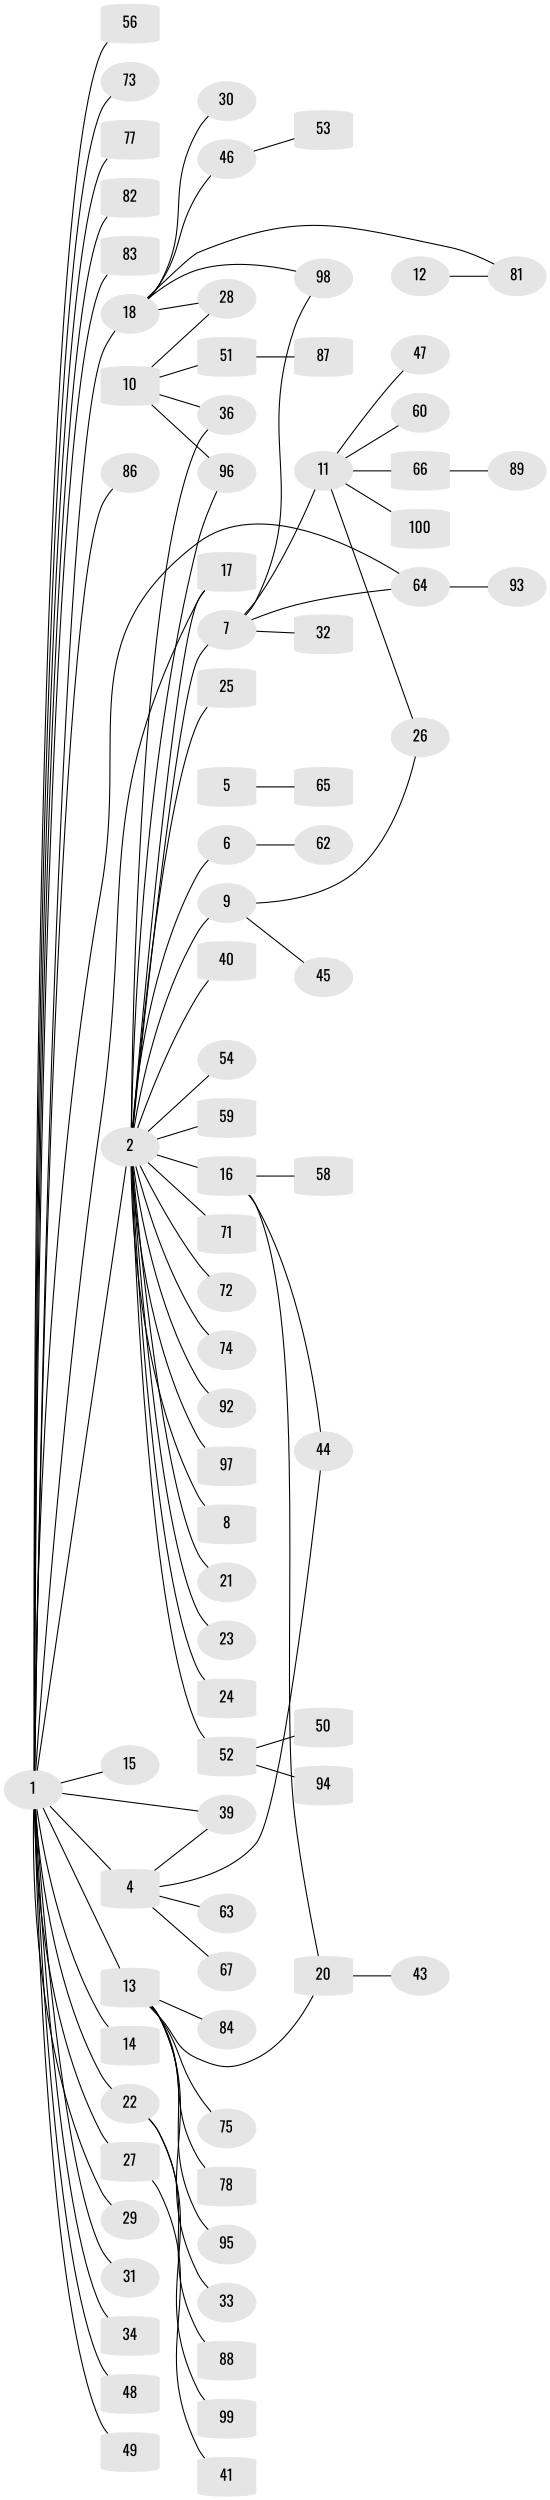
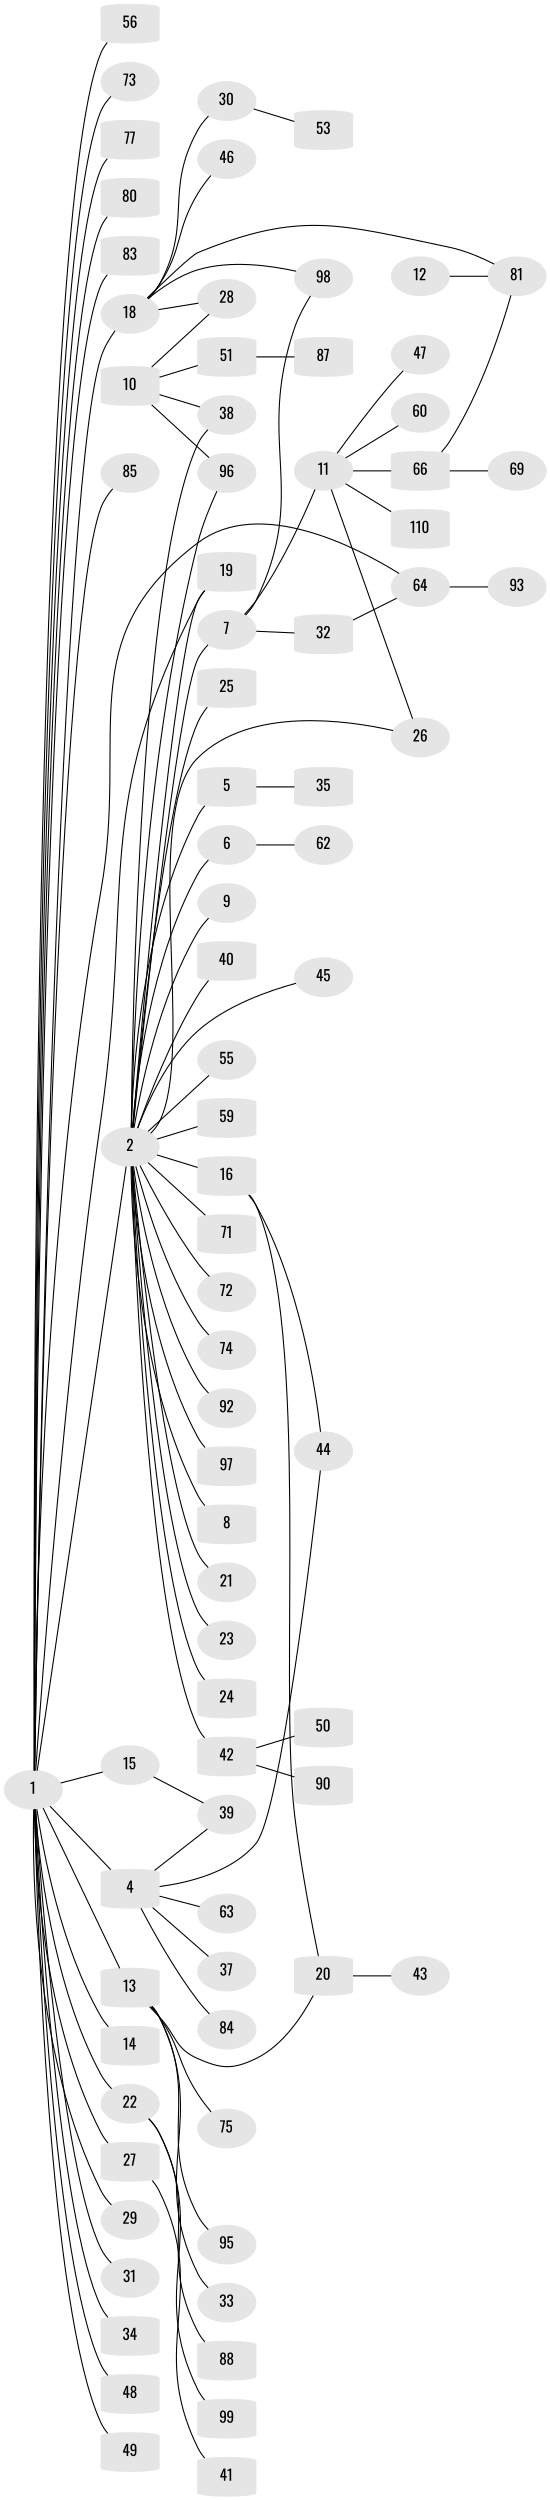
(274, 145) -> (274, 115)
(130, 198) -> (130, 198)
none -> (483, 377)
(227, 415) -> (227, 415)
(517, 471) -> (517, 471)
(130, 473) -> (130, 473)
(420, 529) -> (420, 529)
(227, 572) -> (227, 572)
(320, 600) -> (380, 606)
(324, 787) -> (324, 787)
(365, 863) -> (170, 916)
(275, 940) -> (196, 1033)
none -> (150, 962)
(227, 1060) -> (227, 1060)
(324, 1176) -> none
(227, 1757) -> (227, 1757)
(324, 1786) -> (324, 1786)
(130, 1802) -> (179, 1790)
(227, 1972) -> (227, 1972)
(181, 2010) -> (172, 1963)
(227, 2187) -> none
